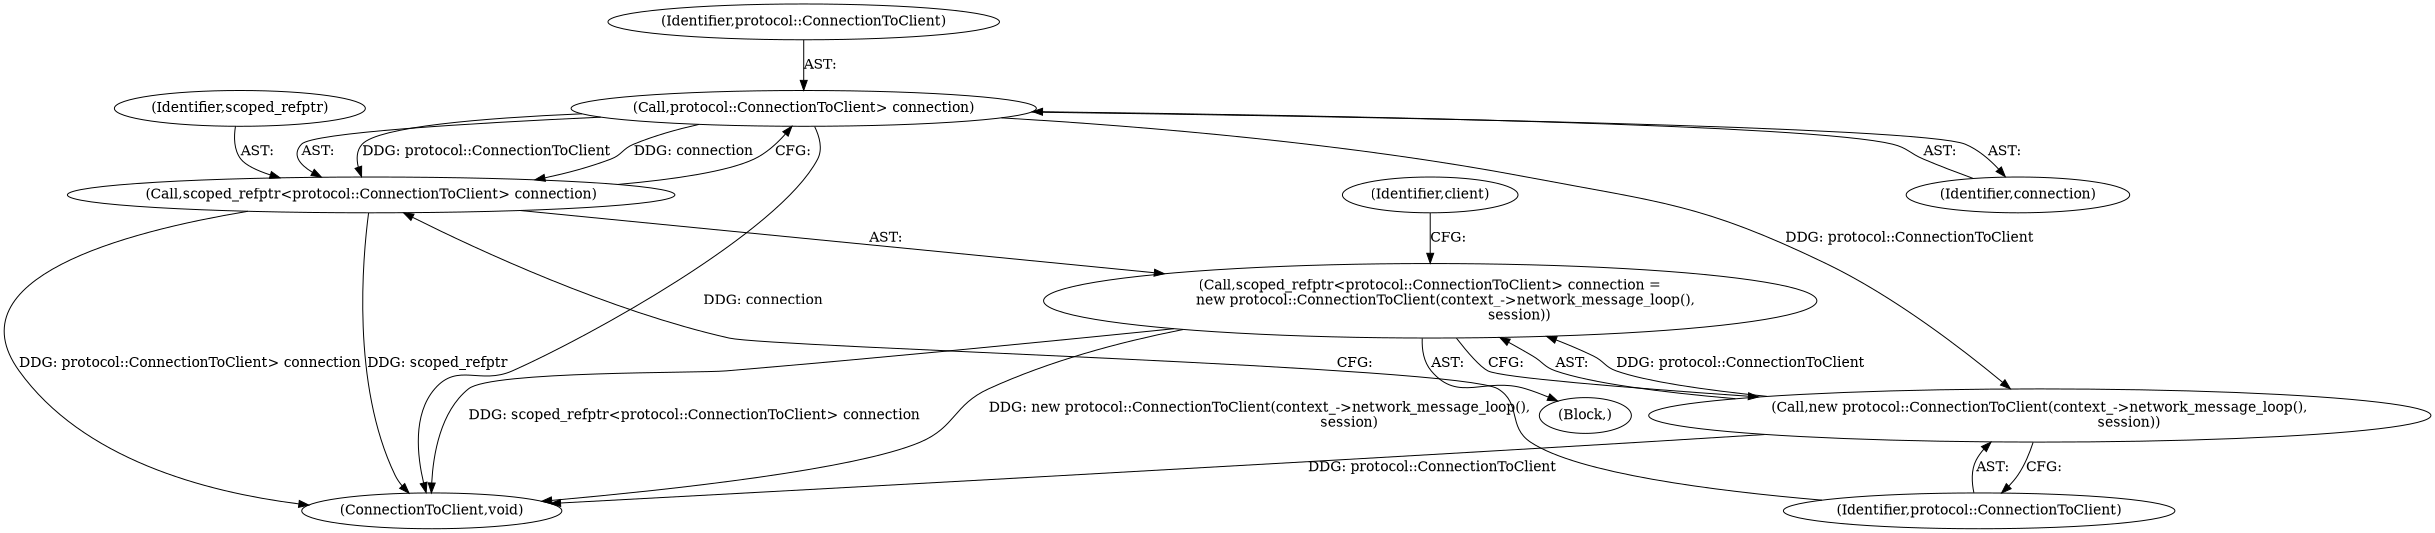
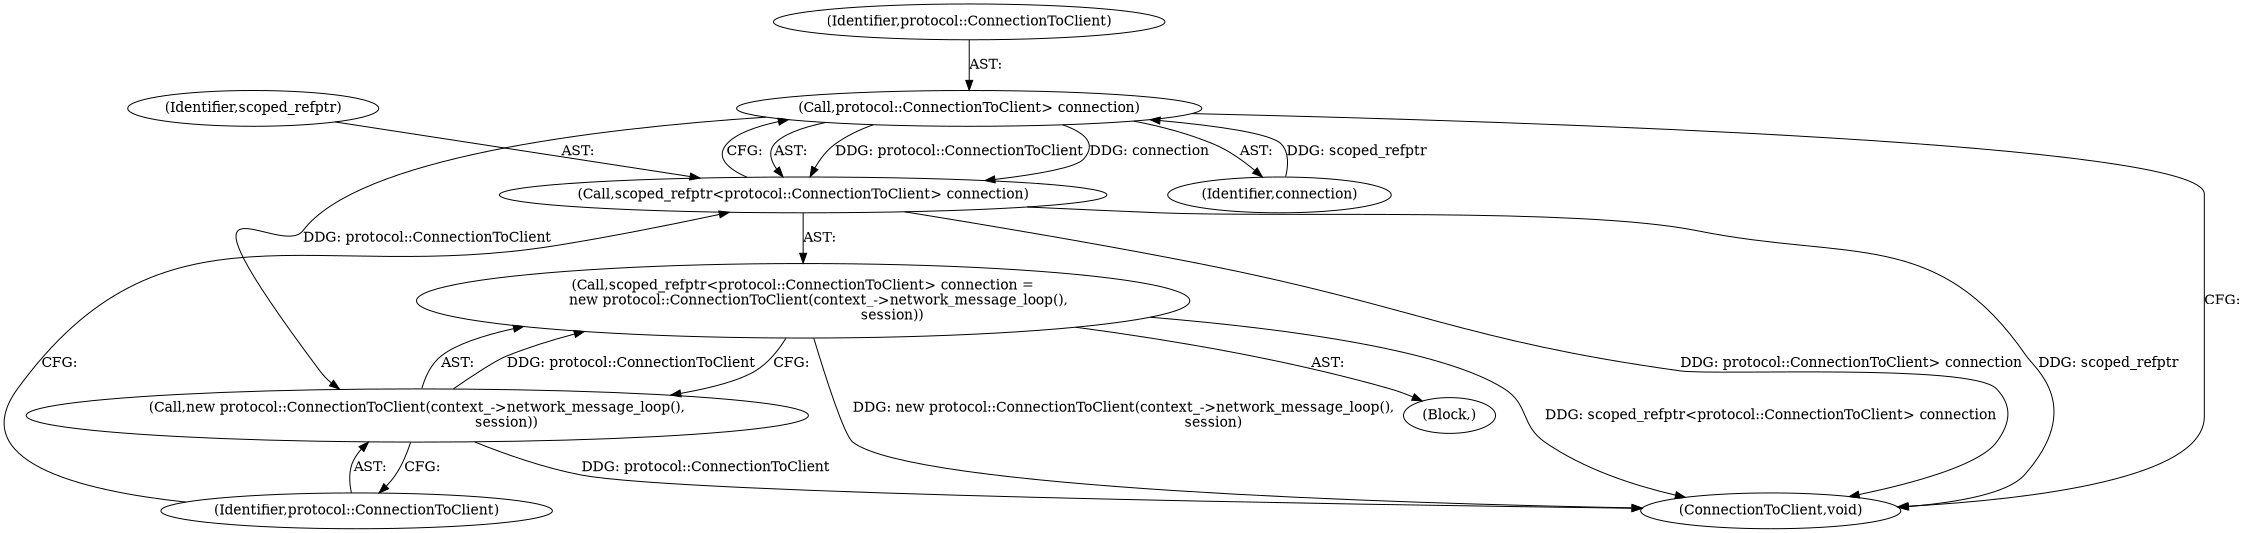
(1942, 152) -> (1357, 152)
(1430, 195) -> none
(763, 301) -> (2225, 301)
